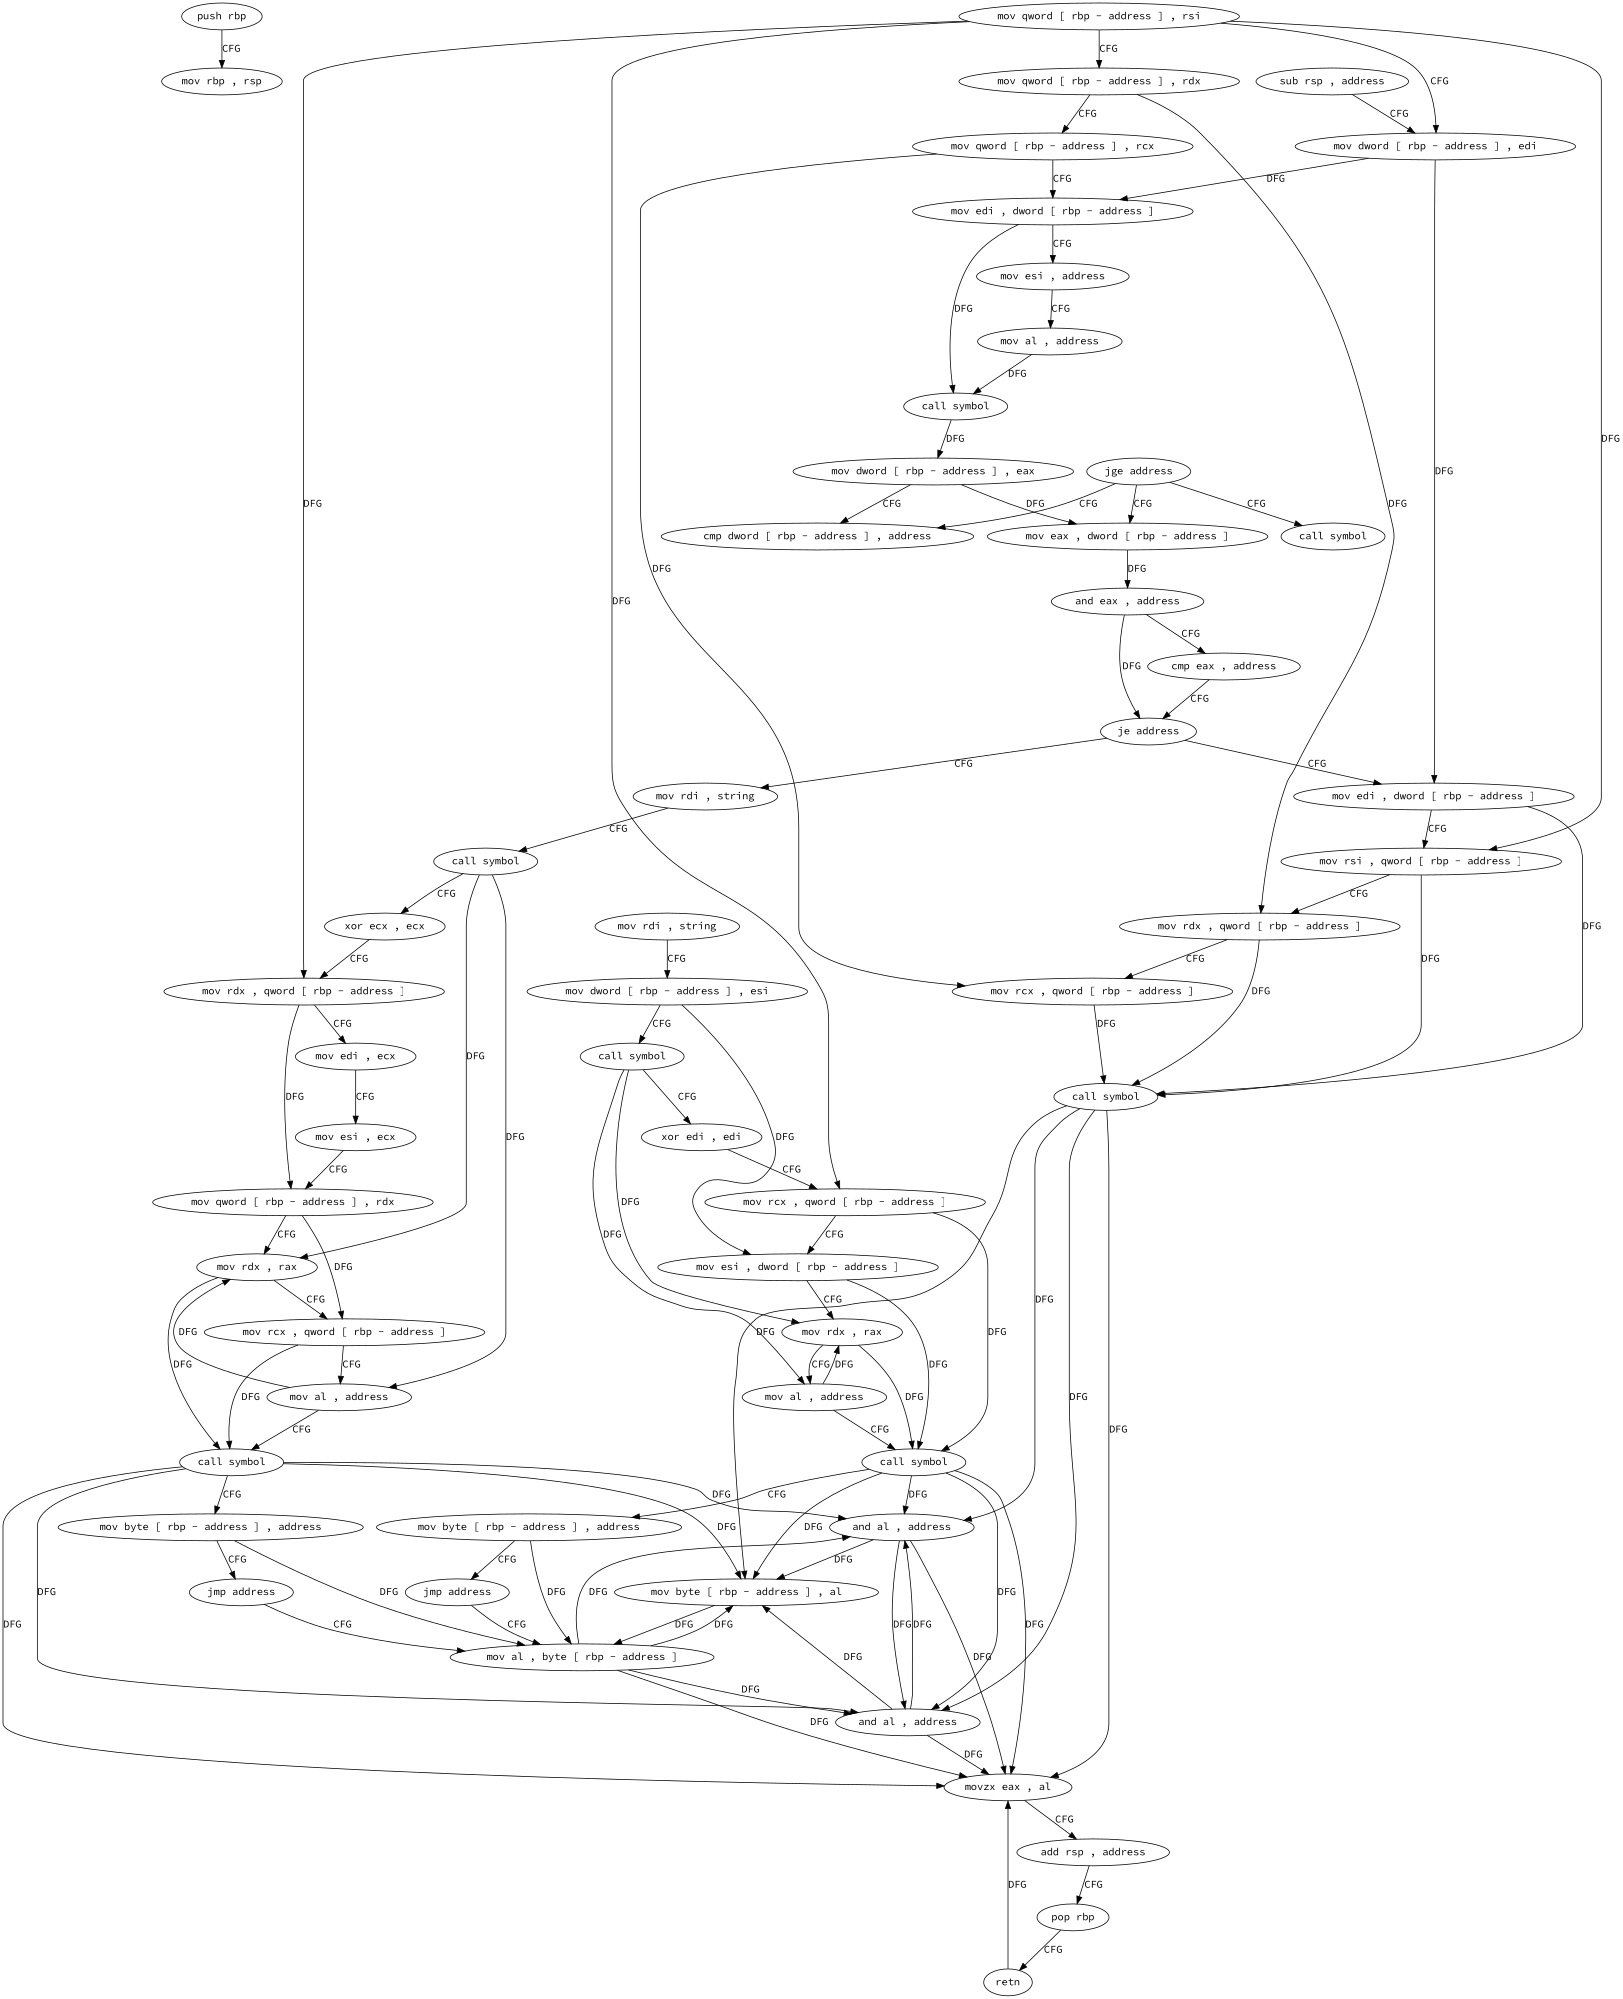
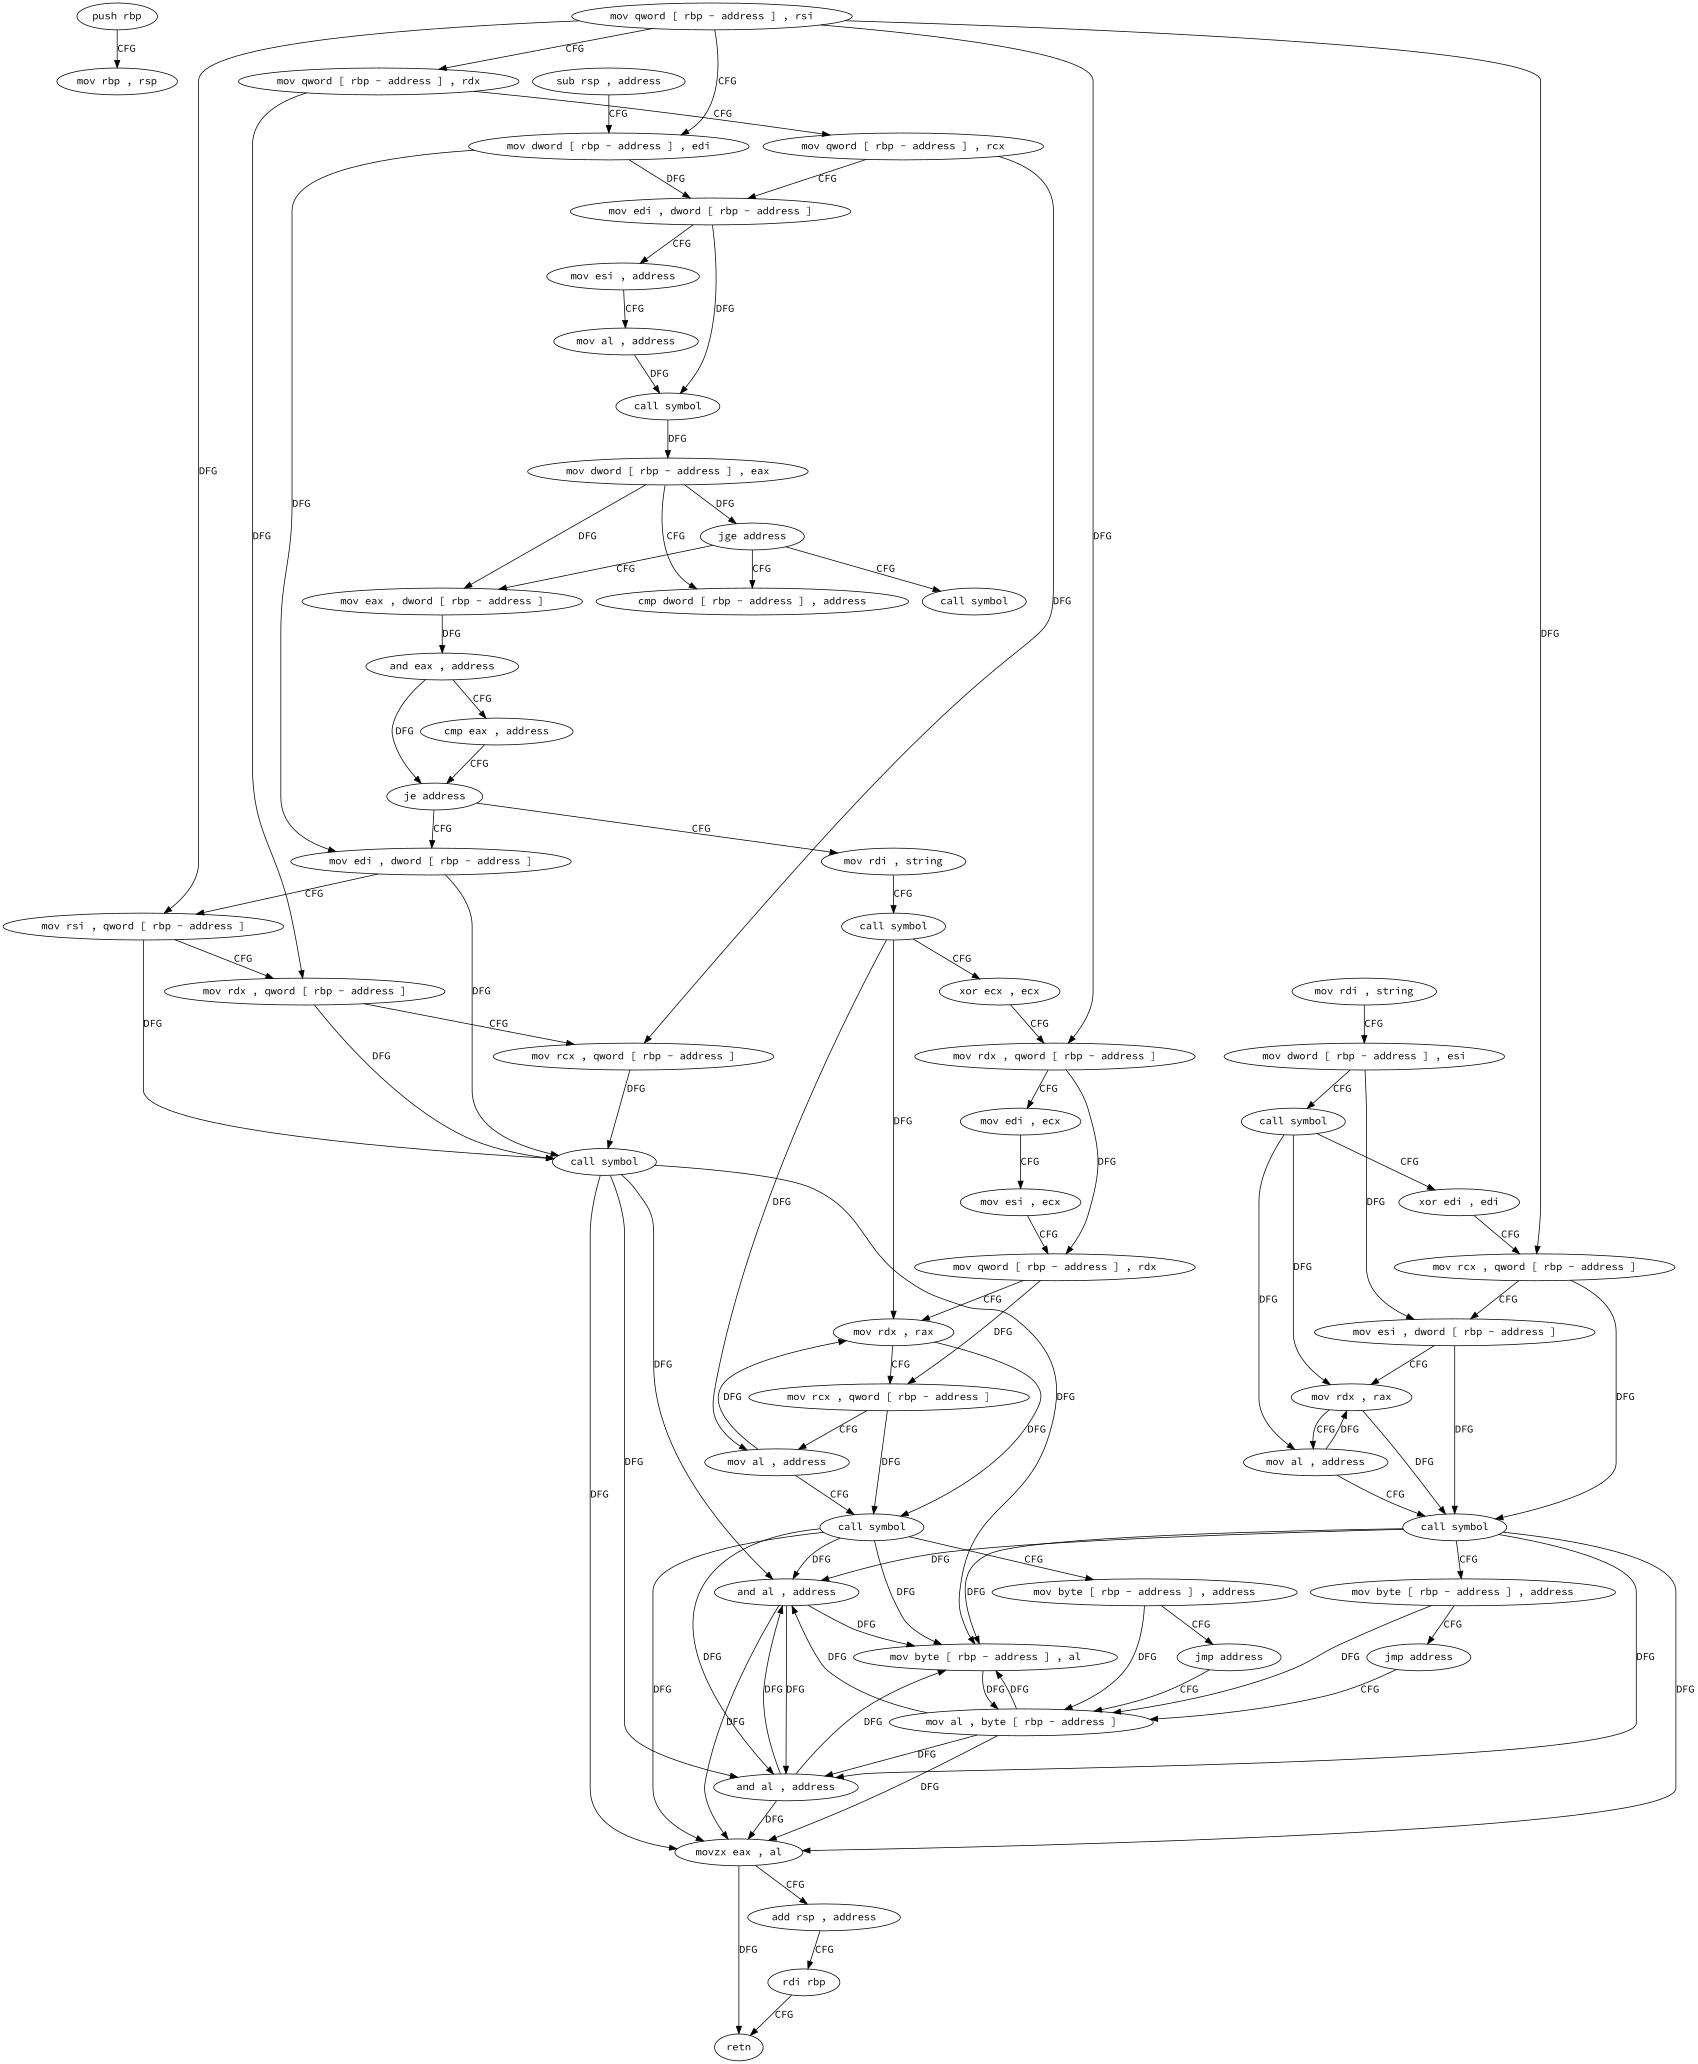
none -> (707, 502)
(1008, 1889) -> (739, 1946)
(1073, 1917) -> (804, 1982)
